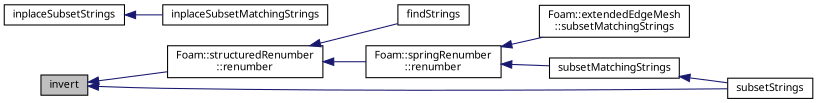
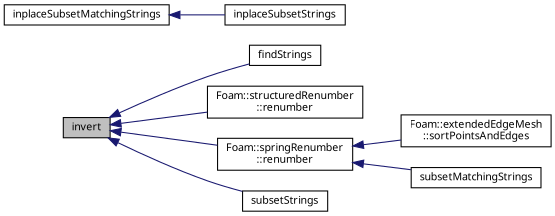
(149, 15) -> (203, 15)
(614, 21) -> (476, 131)
(359, 33) -> (183, 86)
(350, 62) -> (169, 139)
(709, 80) -> none
